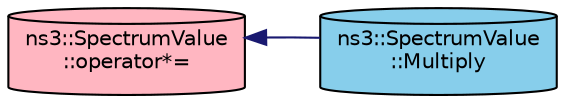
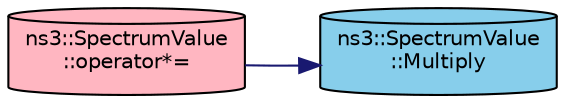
(293, 37) -> (272, 66)
